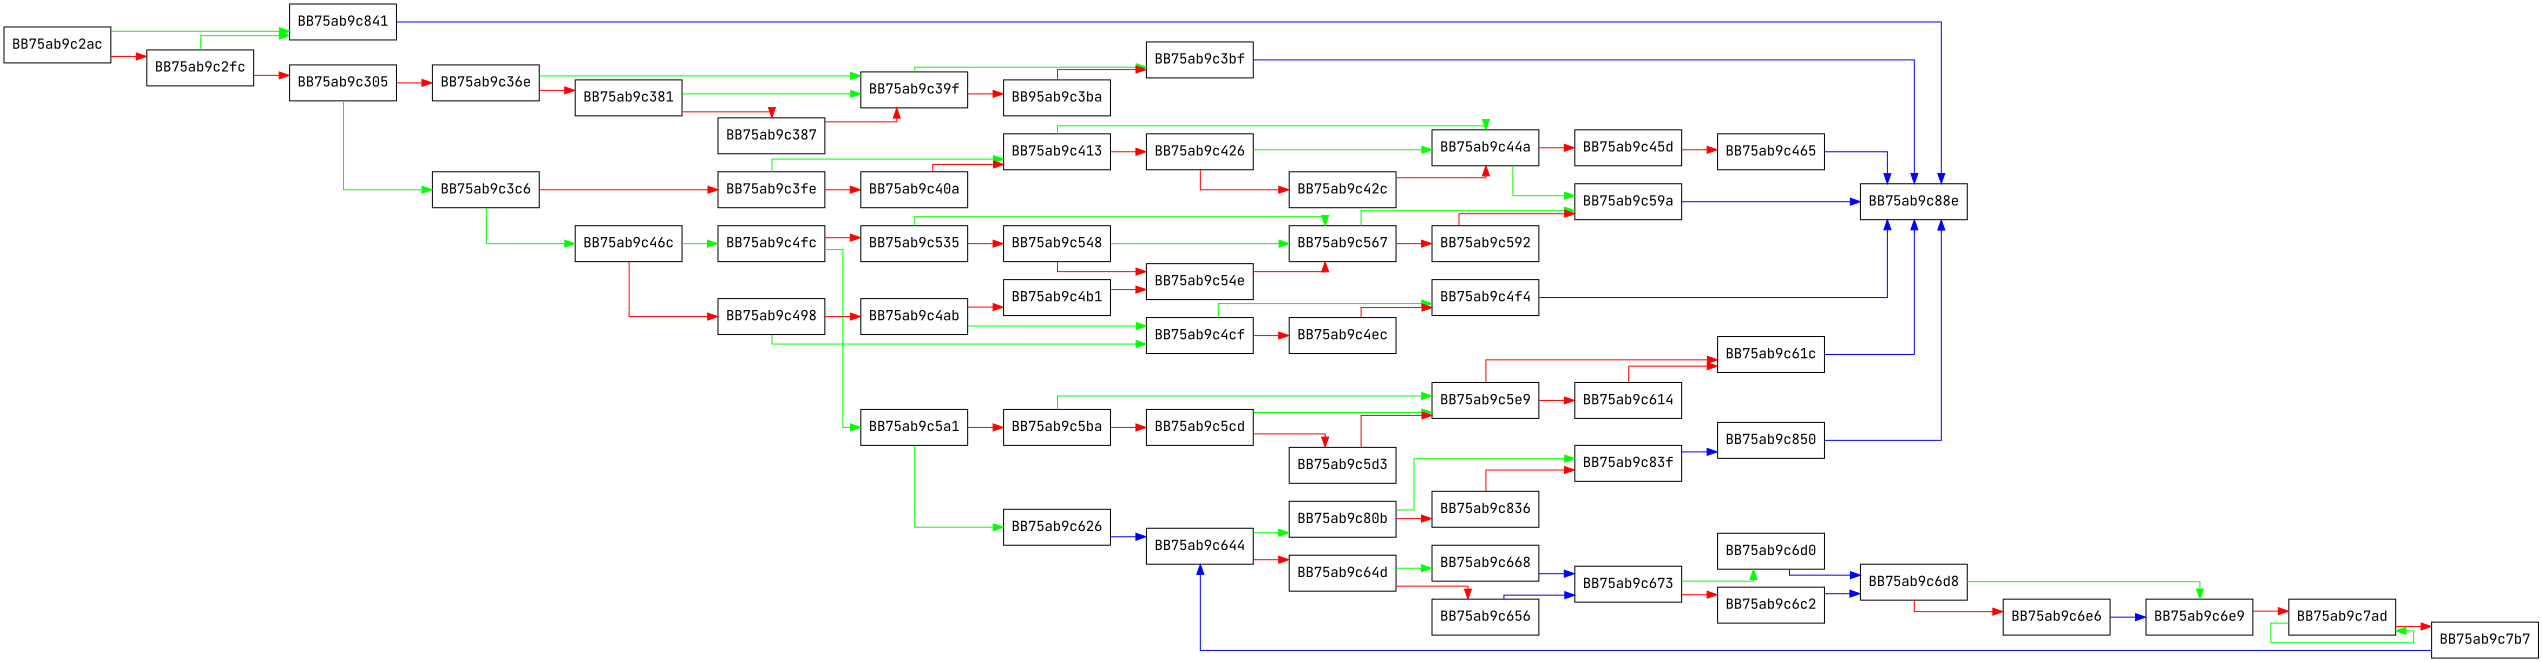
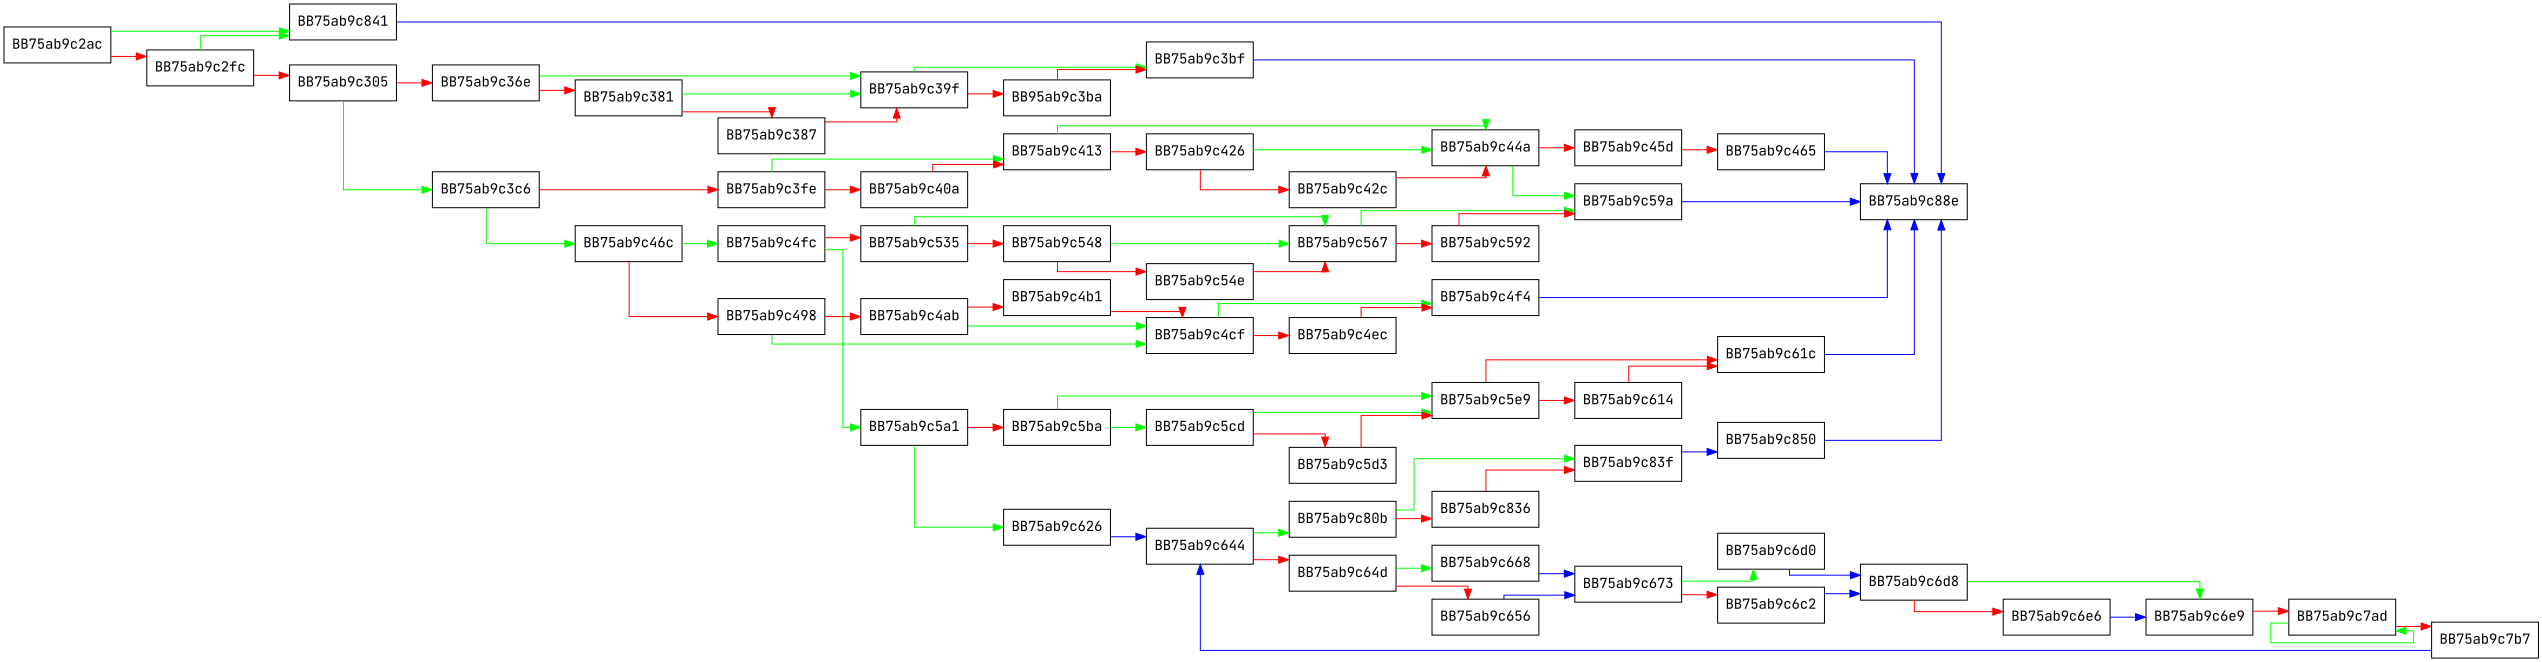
(1123, 290) -> (1147, 312)
(1123, 427) -> (1123, 427)
